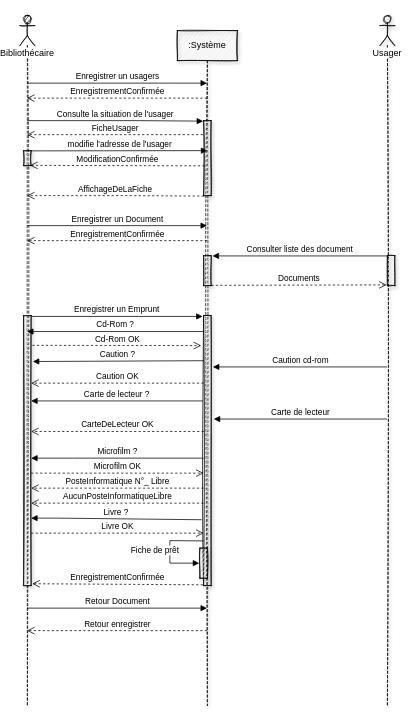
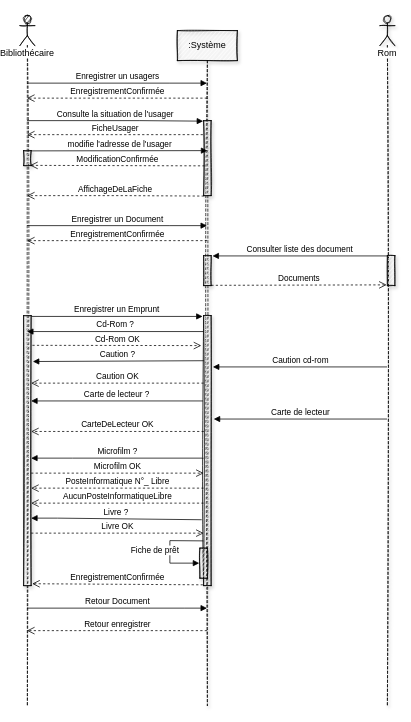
(387, 64) -> (387, 58)
